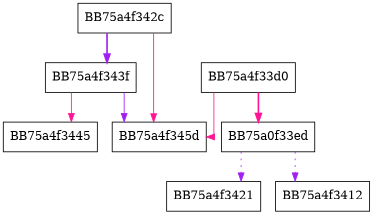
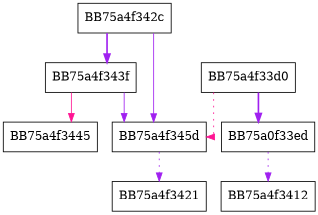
(154, 73) -> (154, 73)
(258, 103) -> (258, 103)
(214, 115) -> (214, 115)
(241, 162) -> (159, 162)
